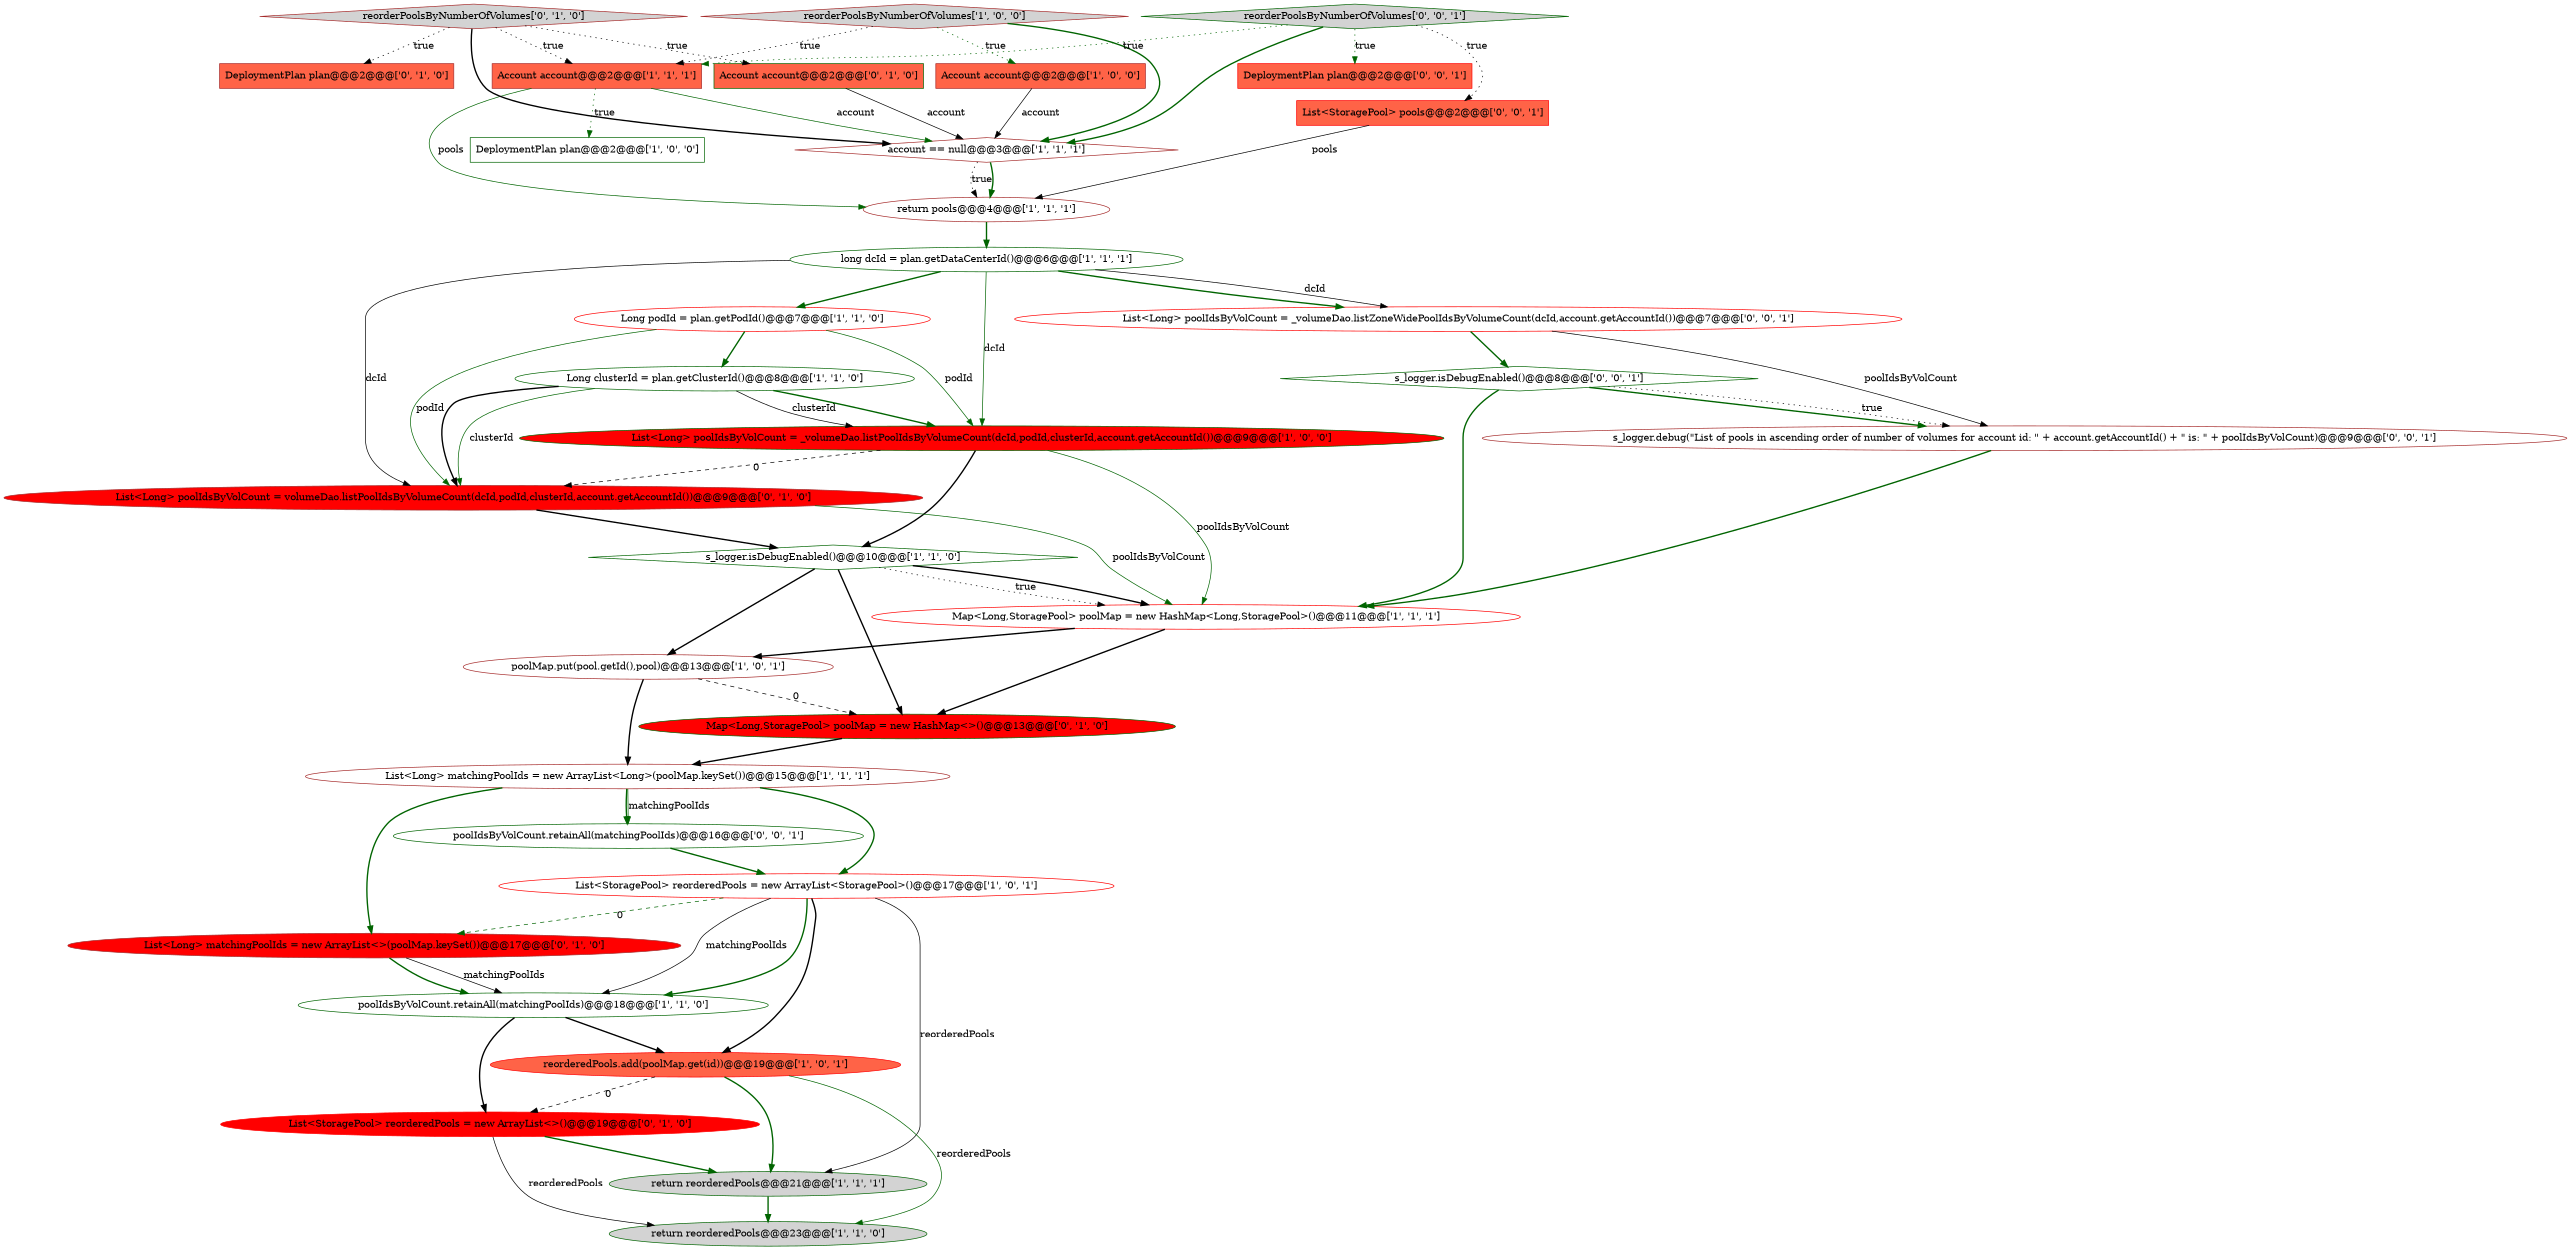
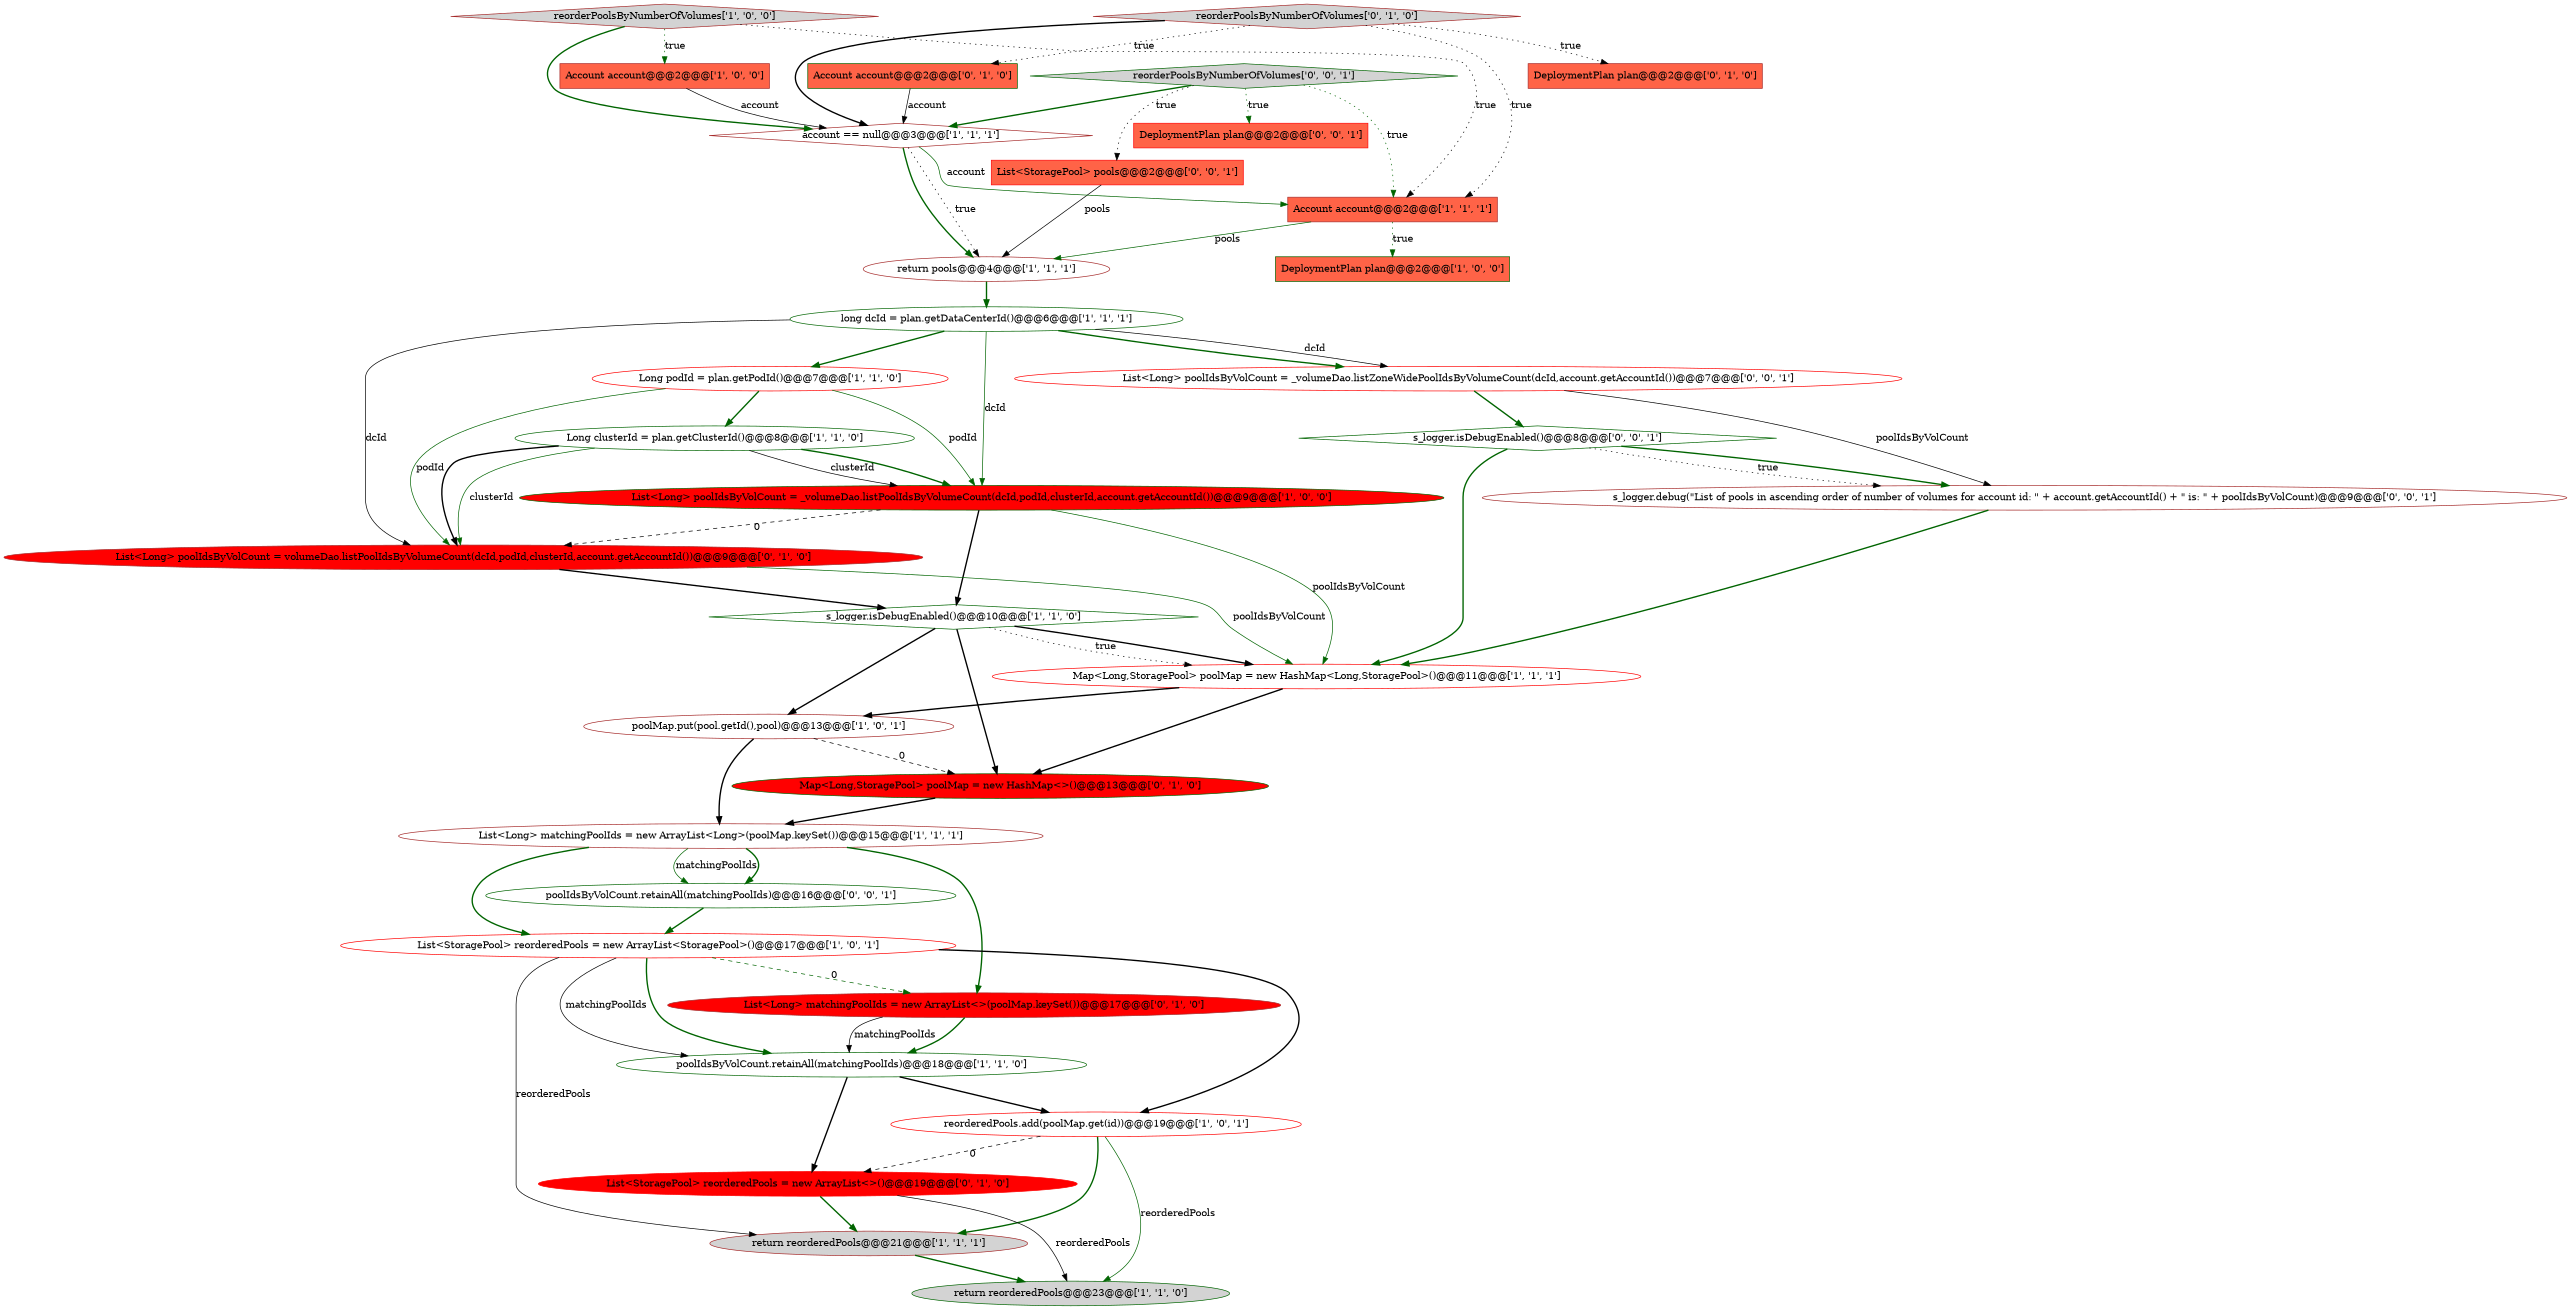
(788, 116) -> (1080, 195)
(587, 150) -> (1393, 269)
(695, 1065) -> (1096, 1124)
(768, 1184) -> (869, 1243)
